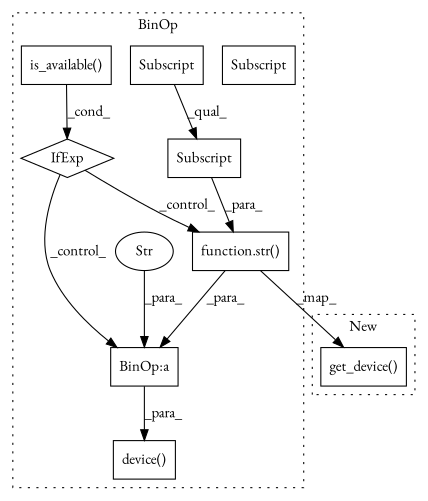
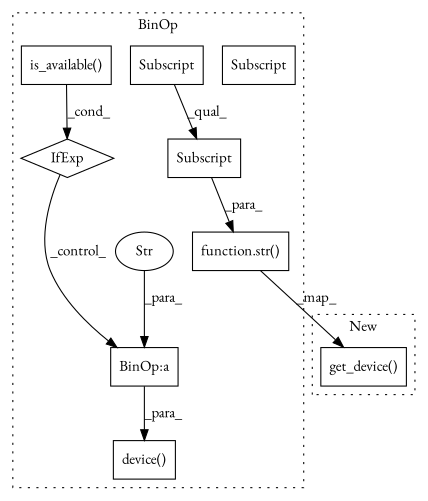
(136, 200) -> none
(196, 305) -> none
